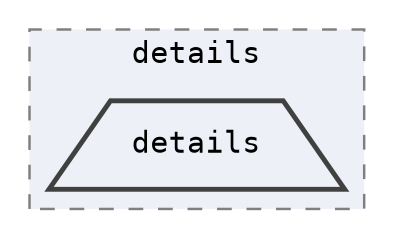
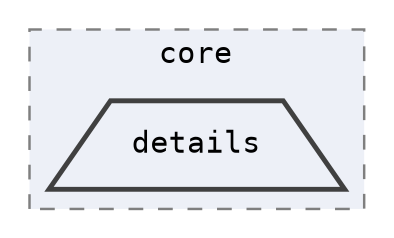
(197, 55) -> (197, 55)
